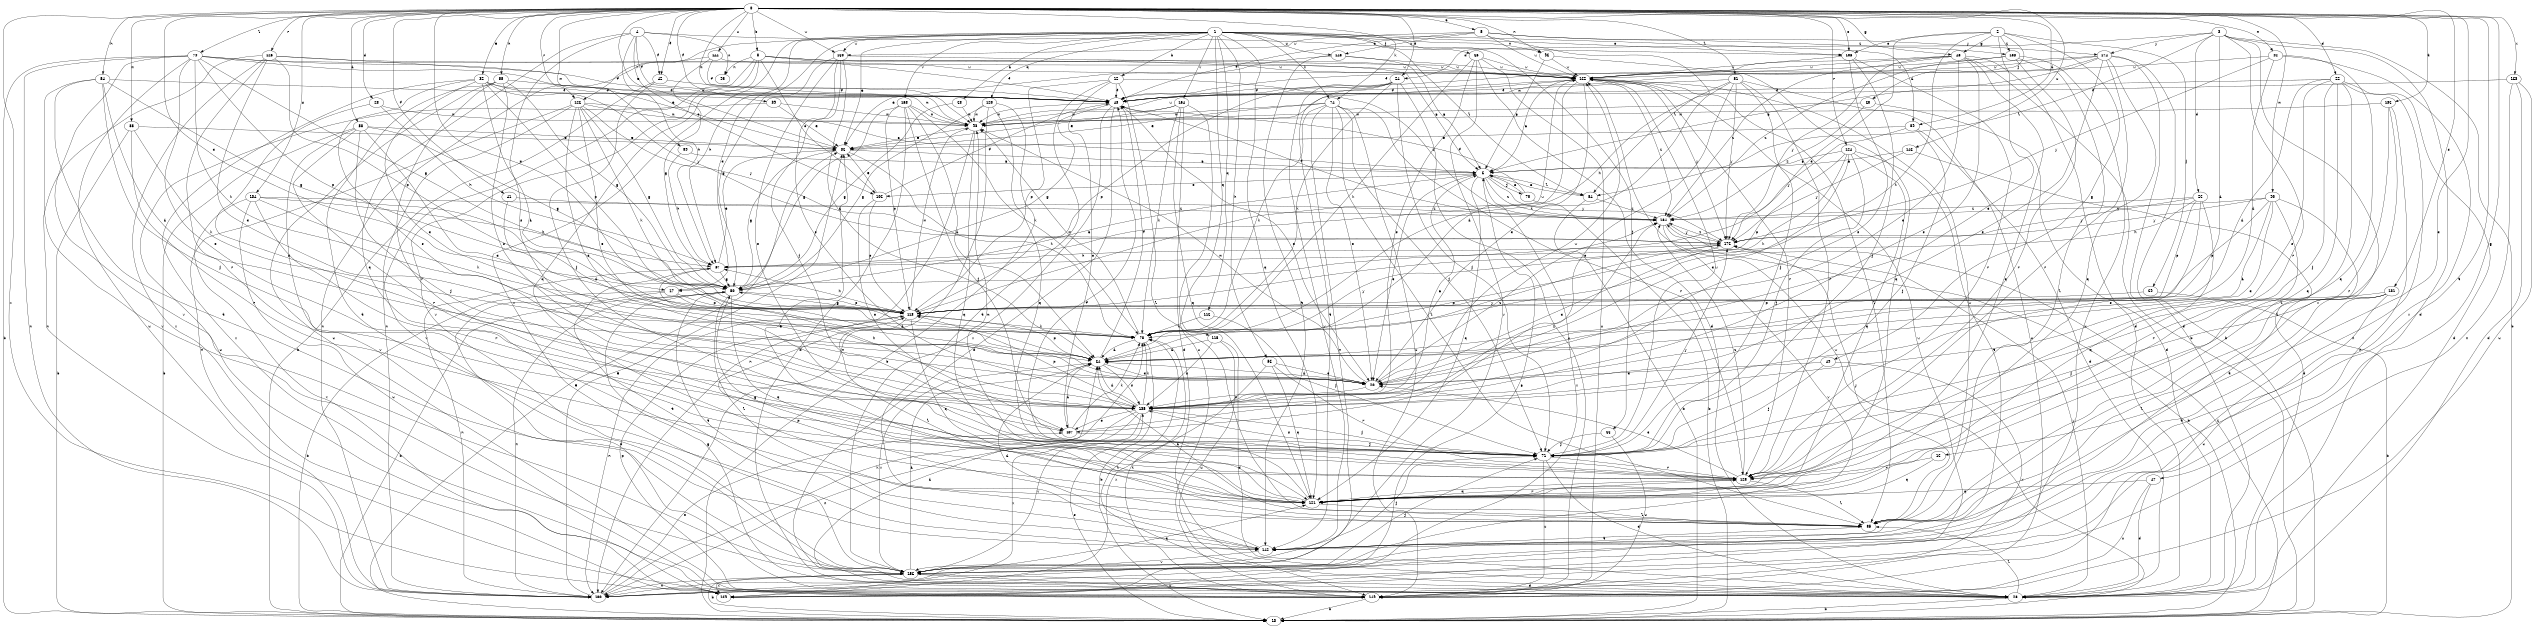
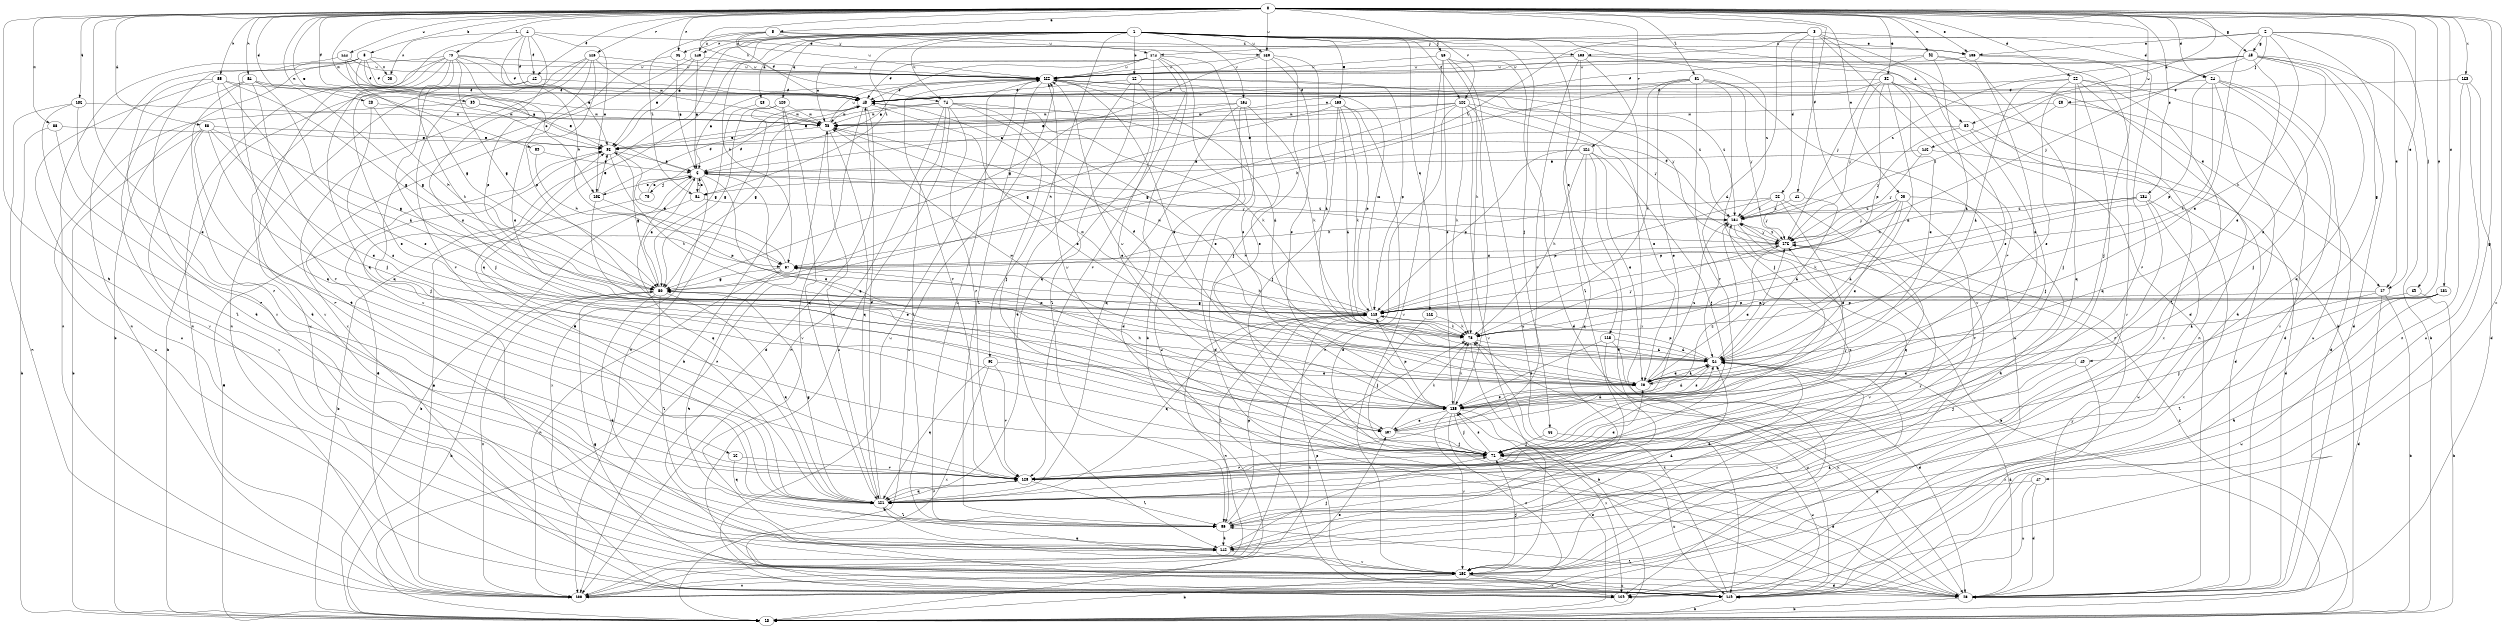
(923, 67) -> (1344, 67)
(602, 317) -> none
